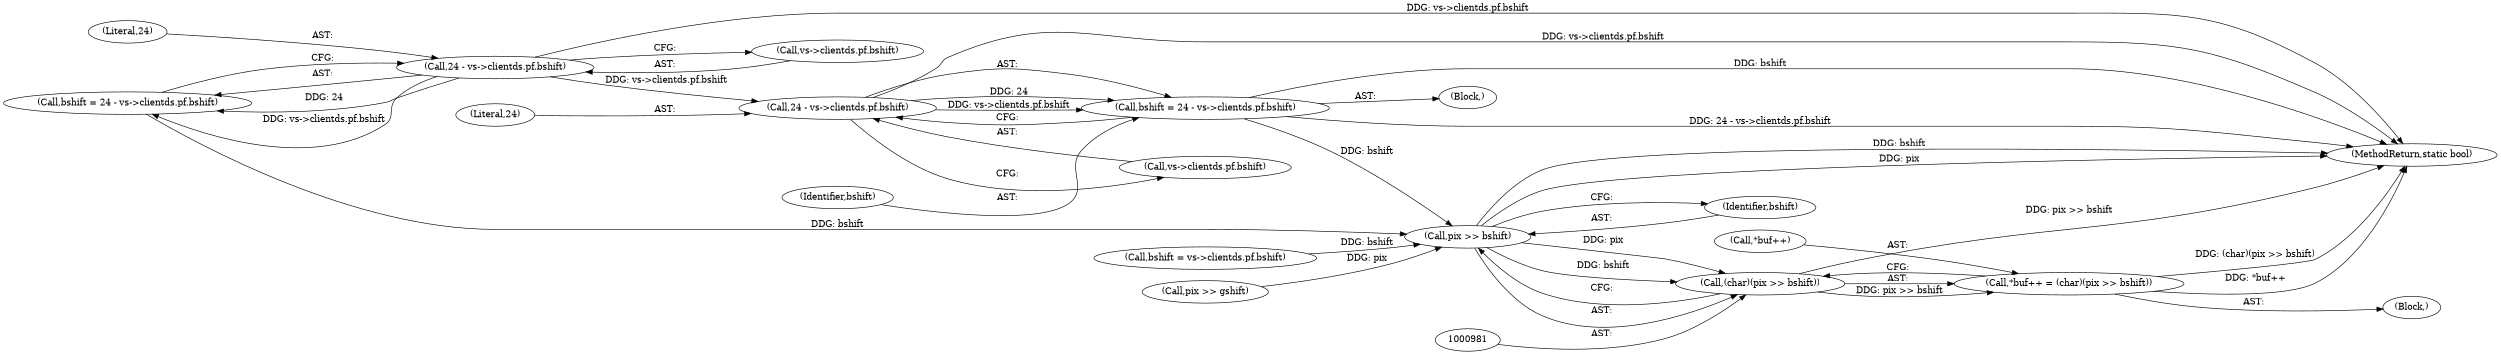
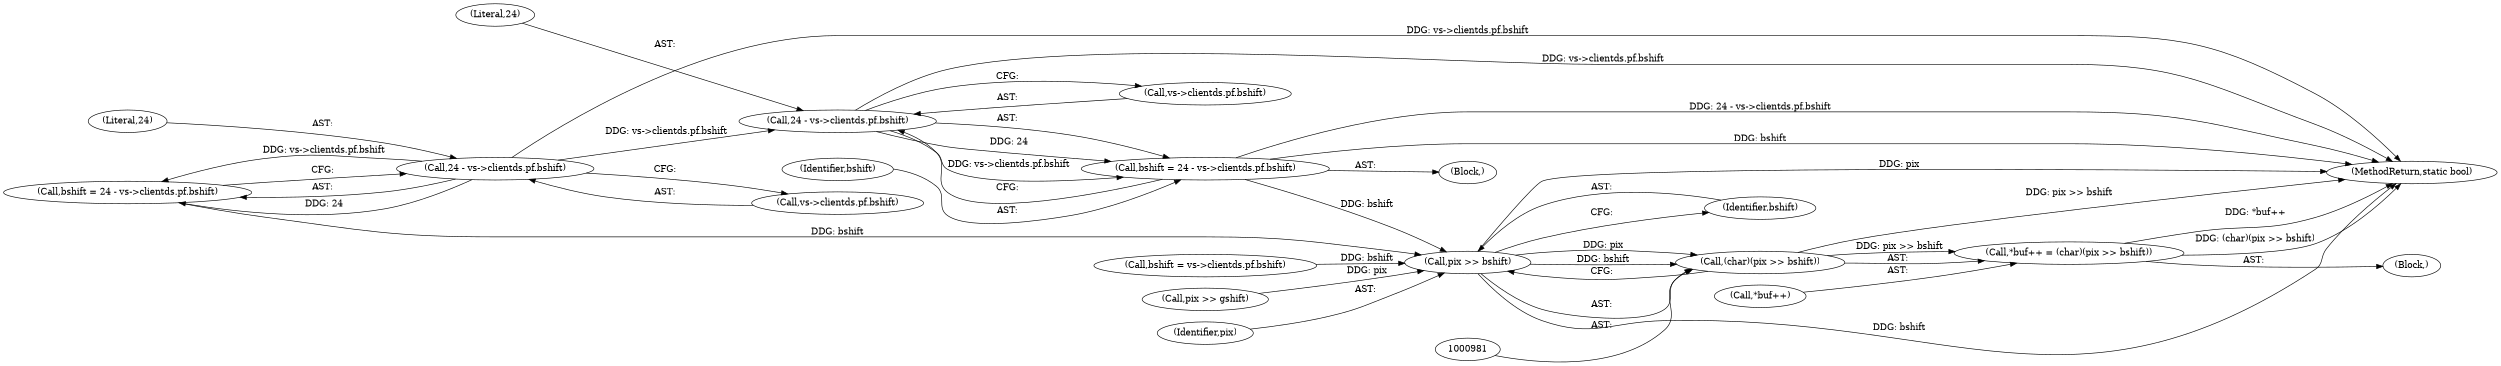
(1908, 273) -> none
none -> (1205, 333)
